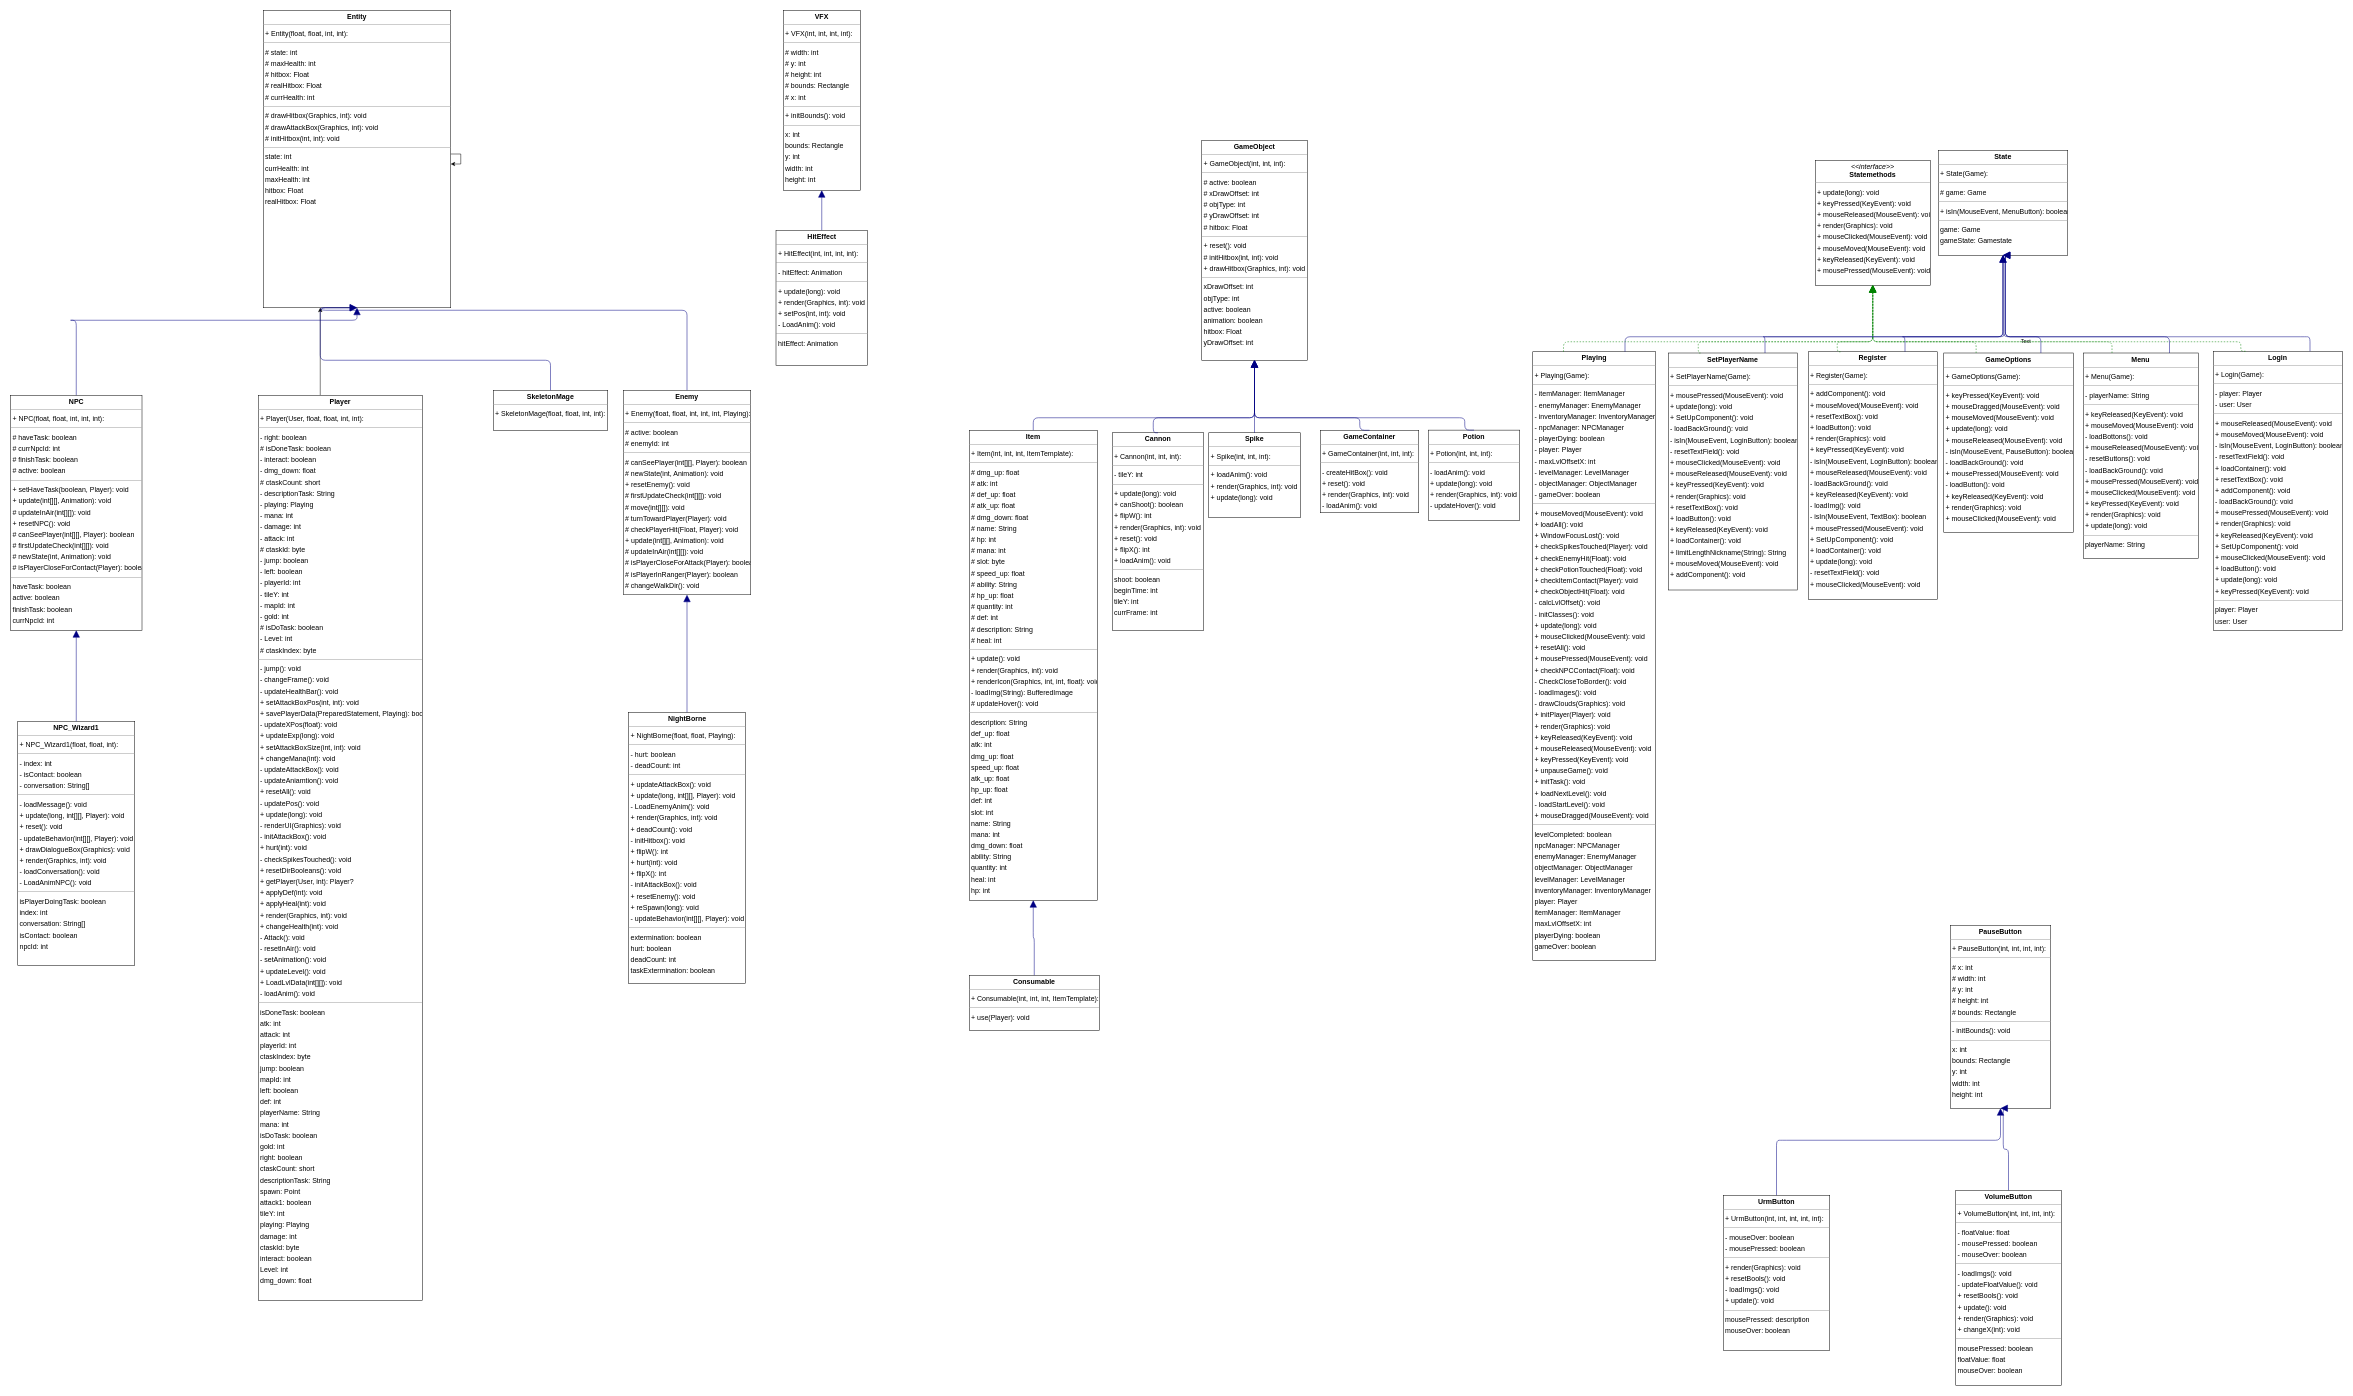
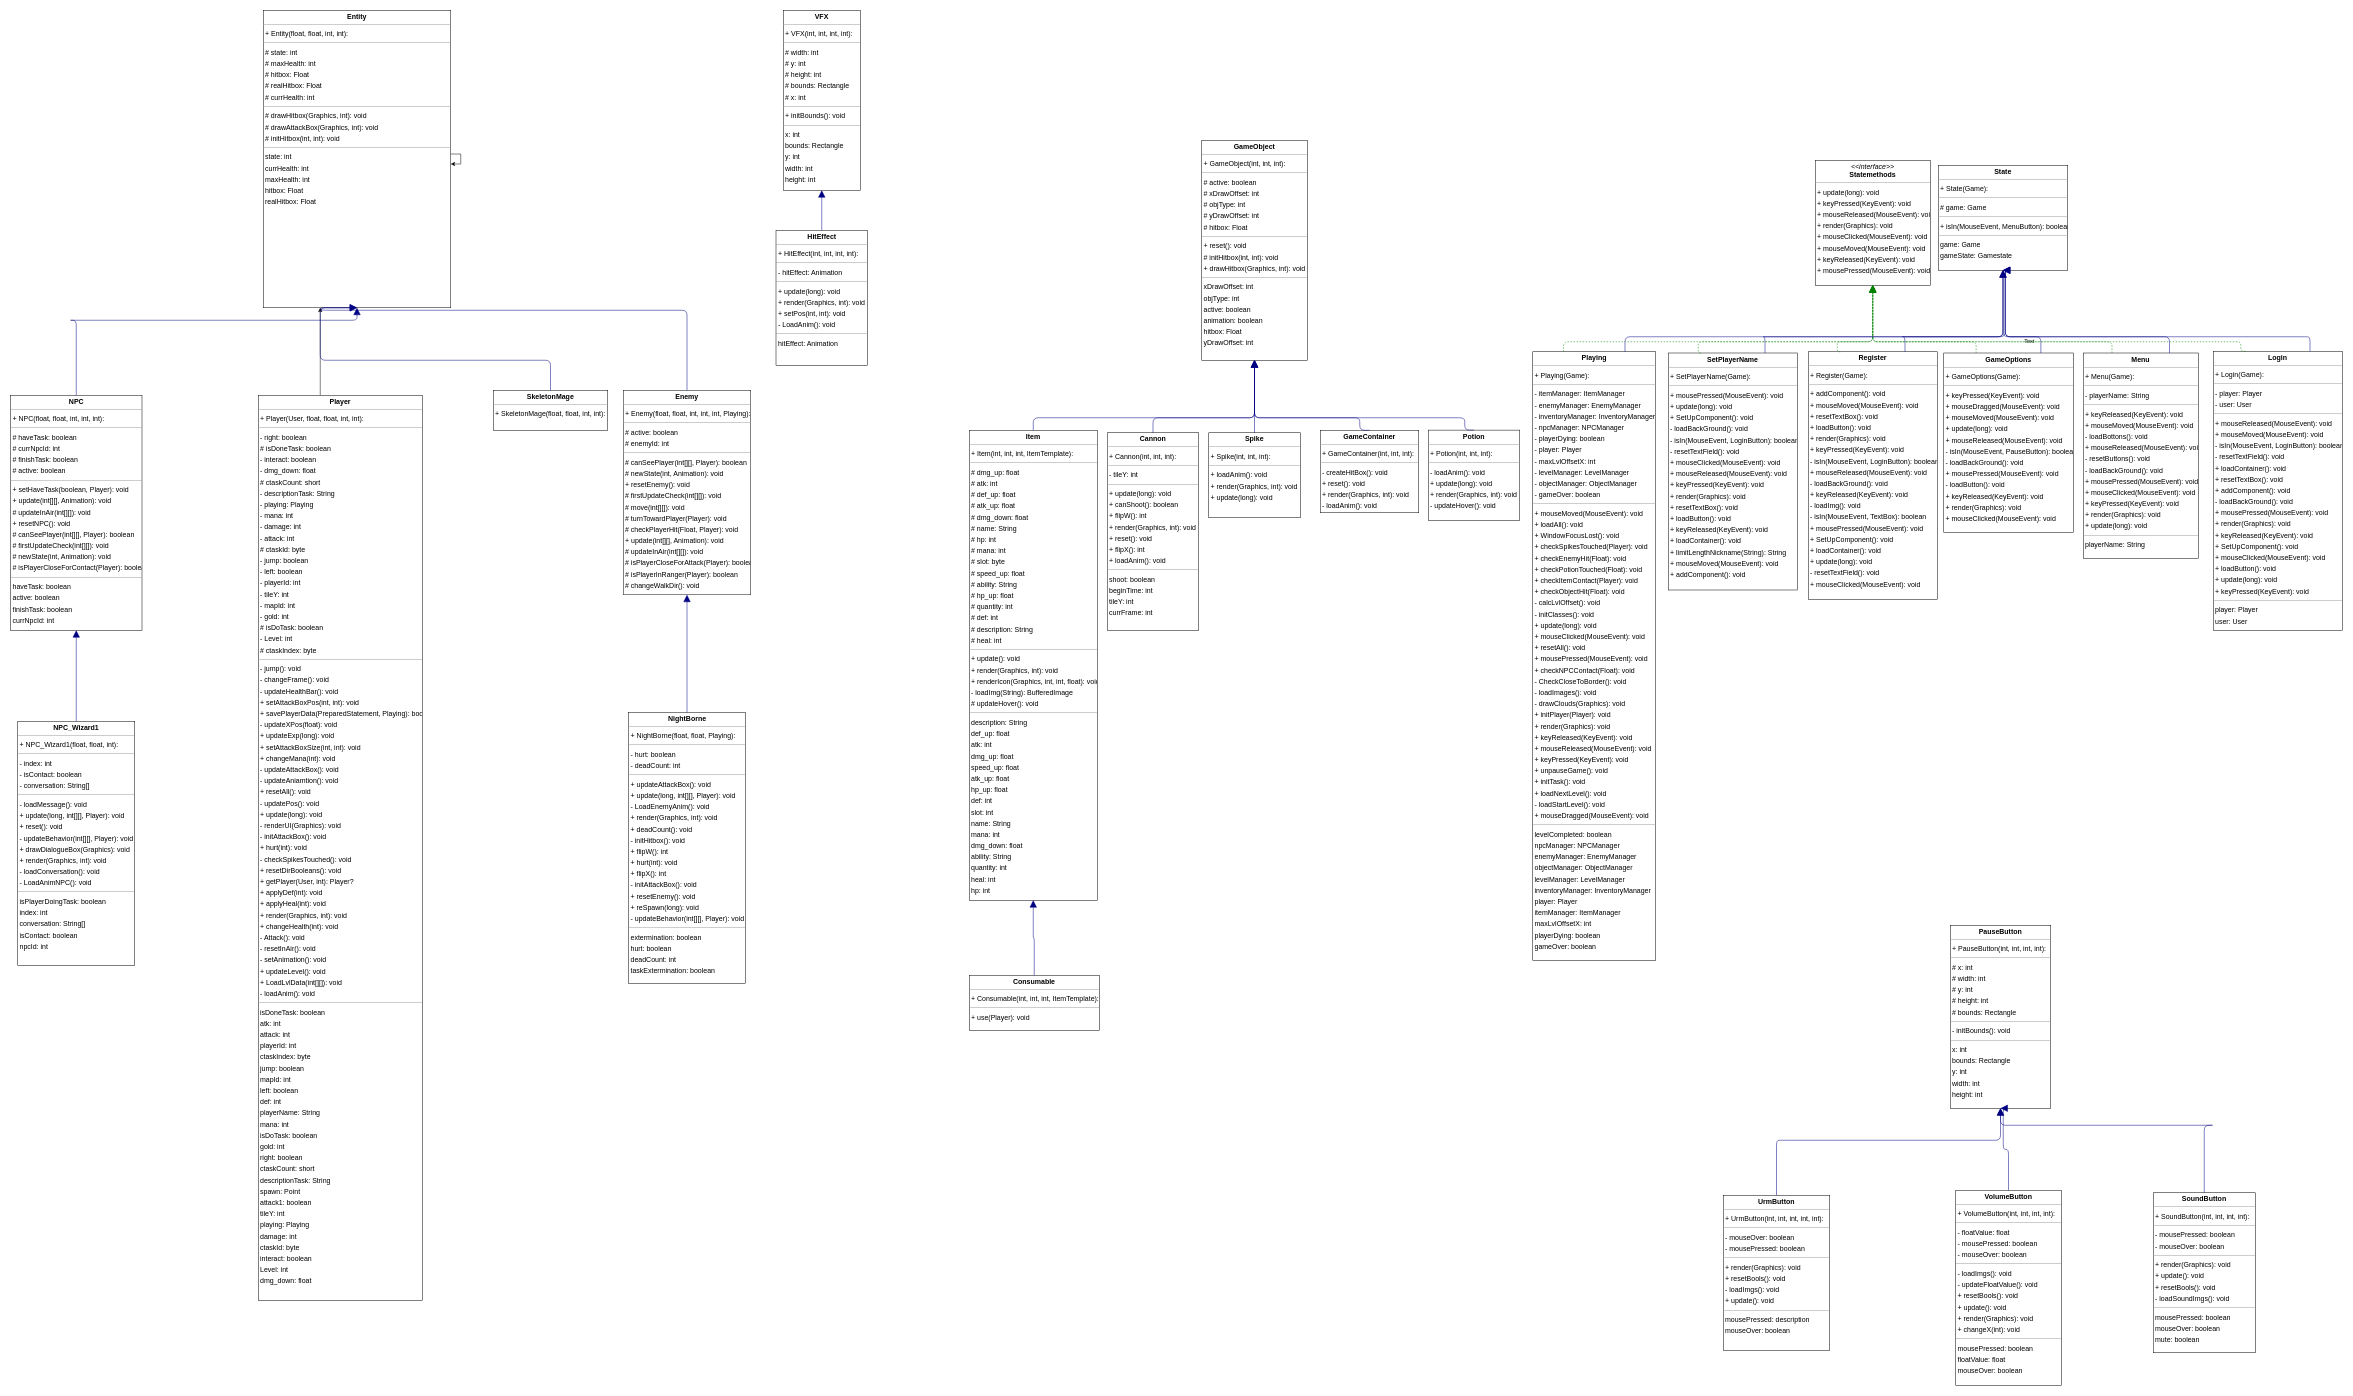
(2003, 203) -> (2003, 218)
(1158, 532) -> (1153, 532)
none -> (2149, 1125)
none -> (2204, 1273)
